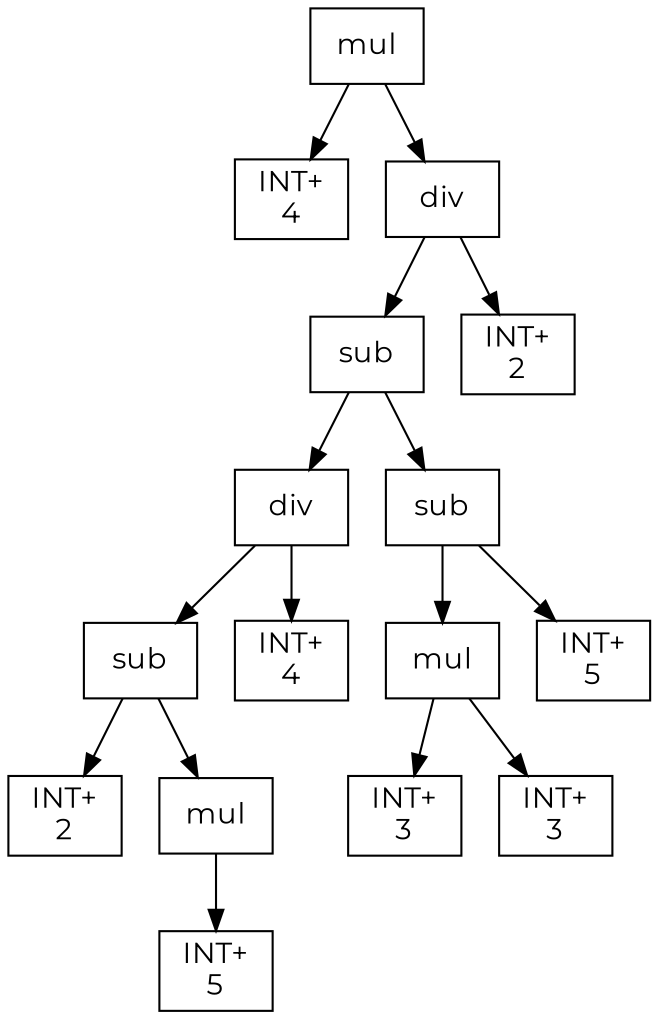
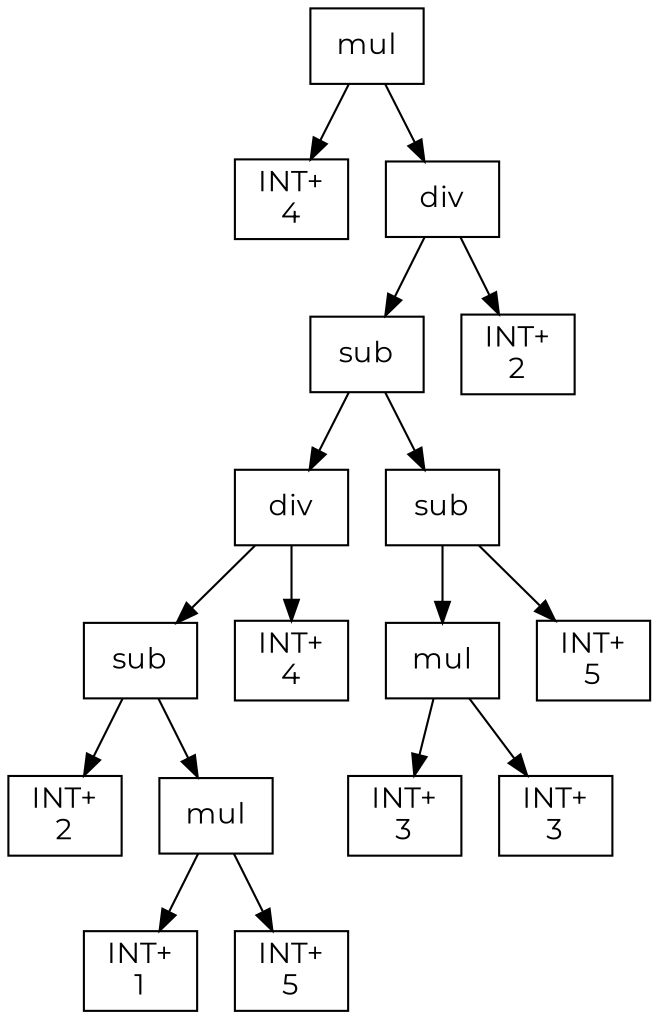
none -> (141, 971)
